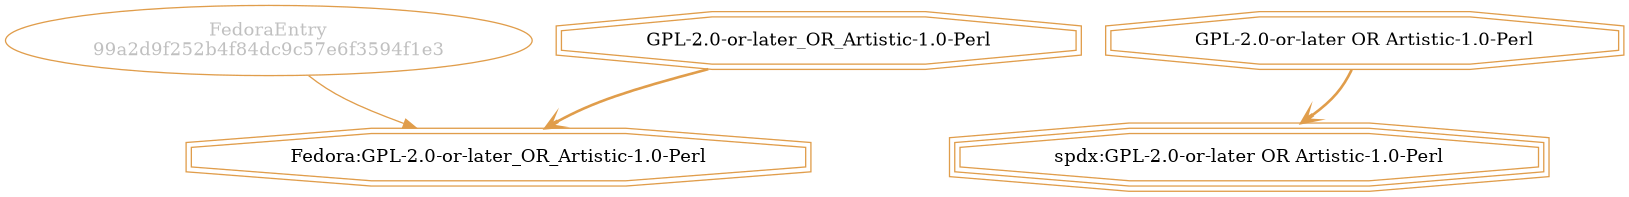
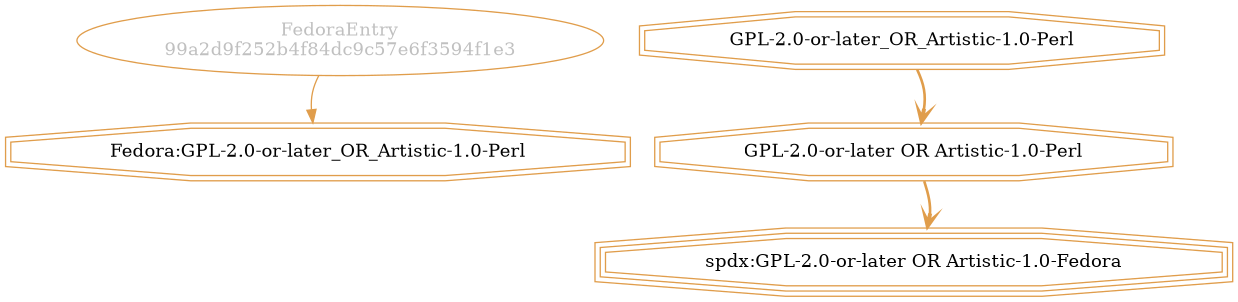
(631, 91) -> (924, 89)
(1249, 157) -> (914, 262)
